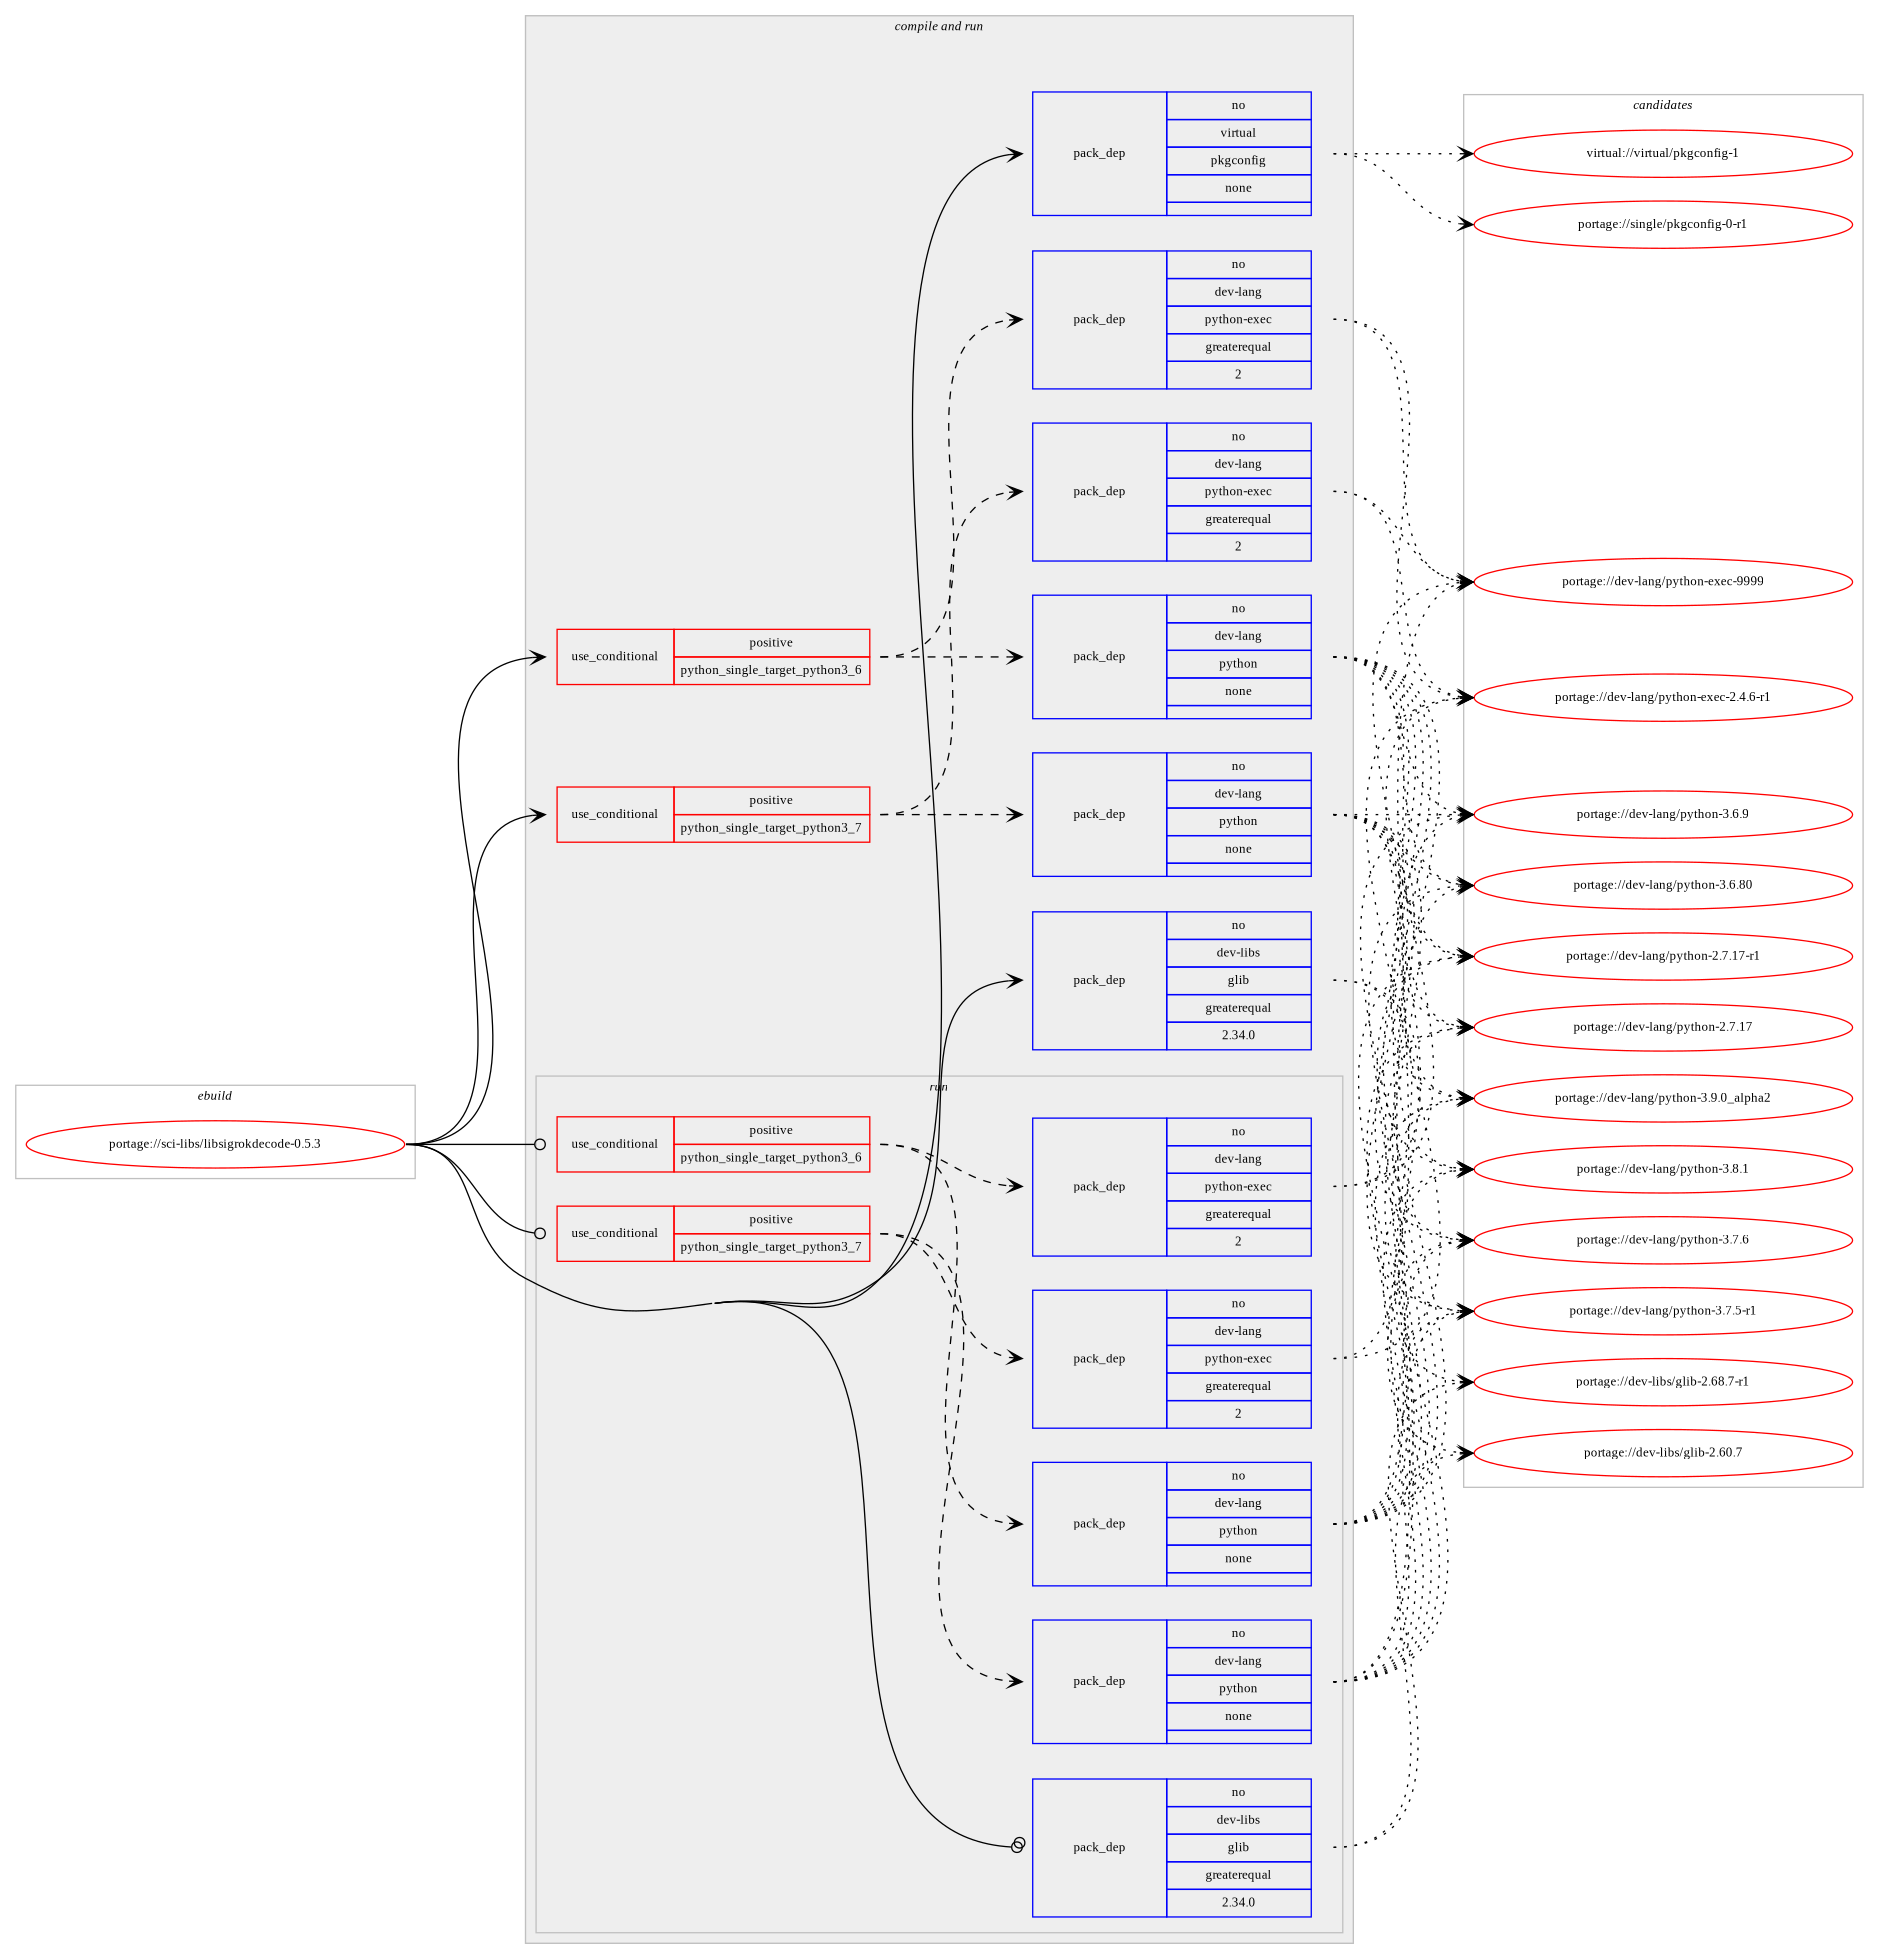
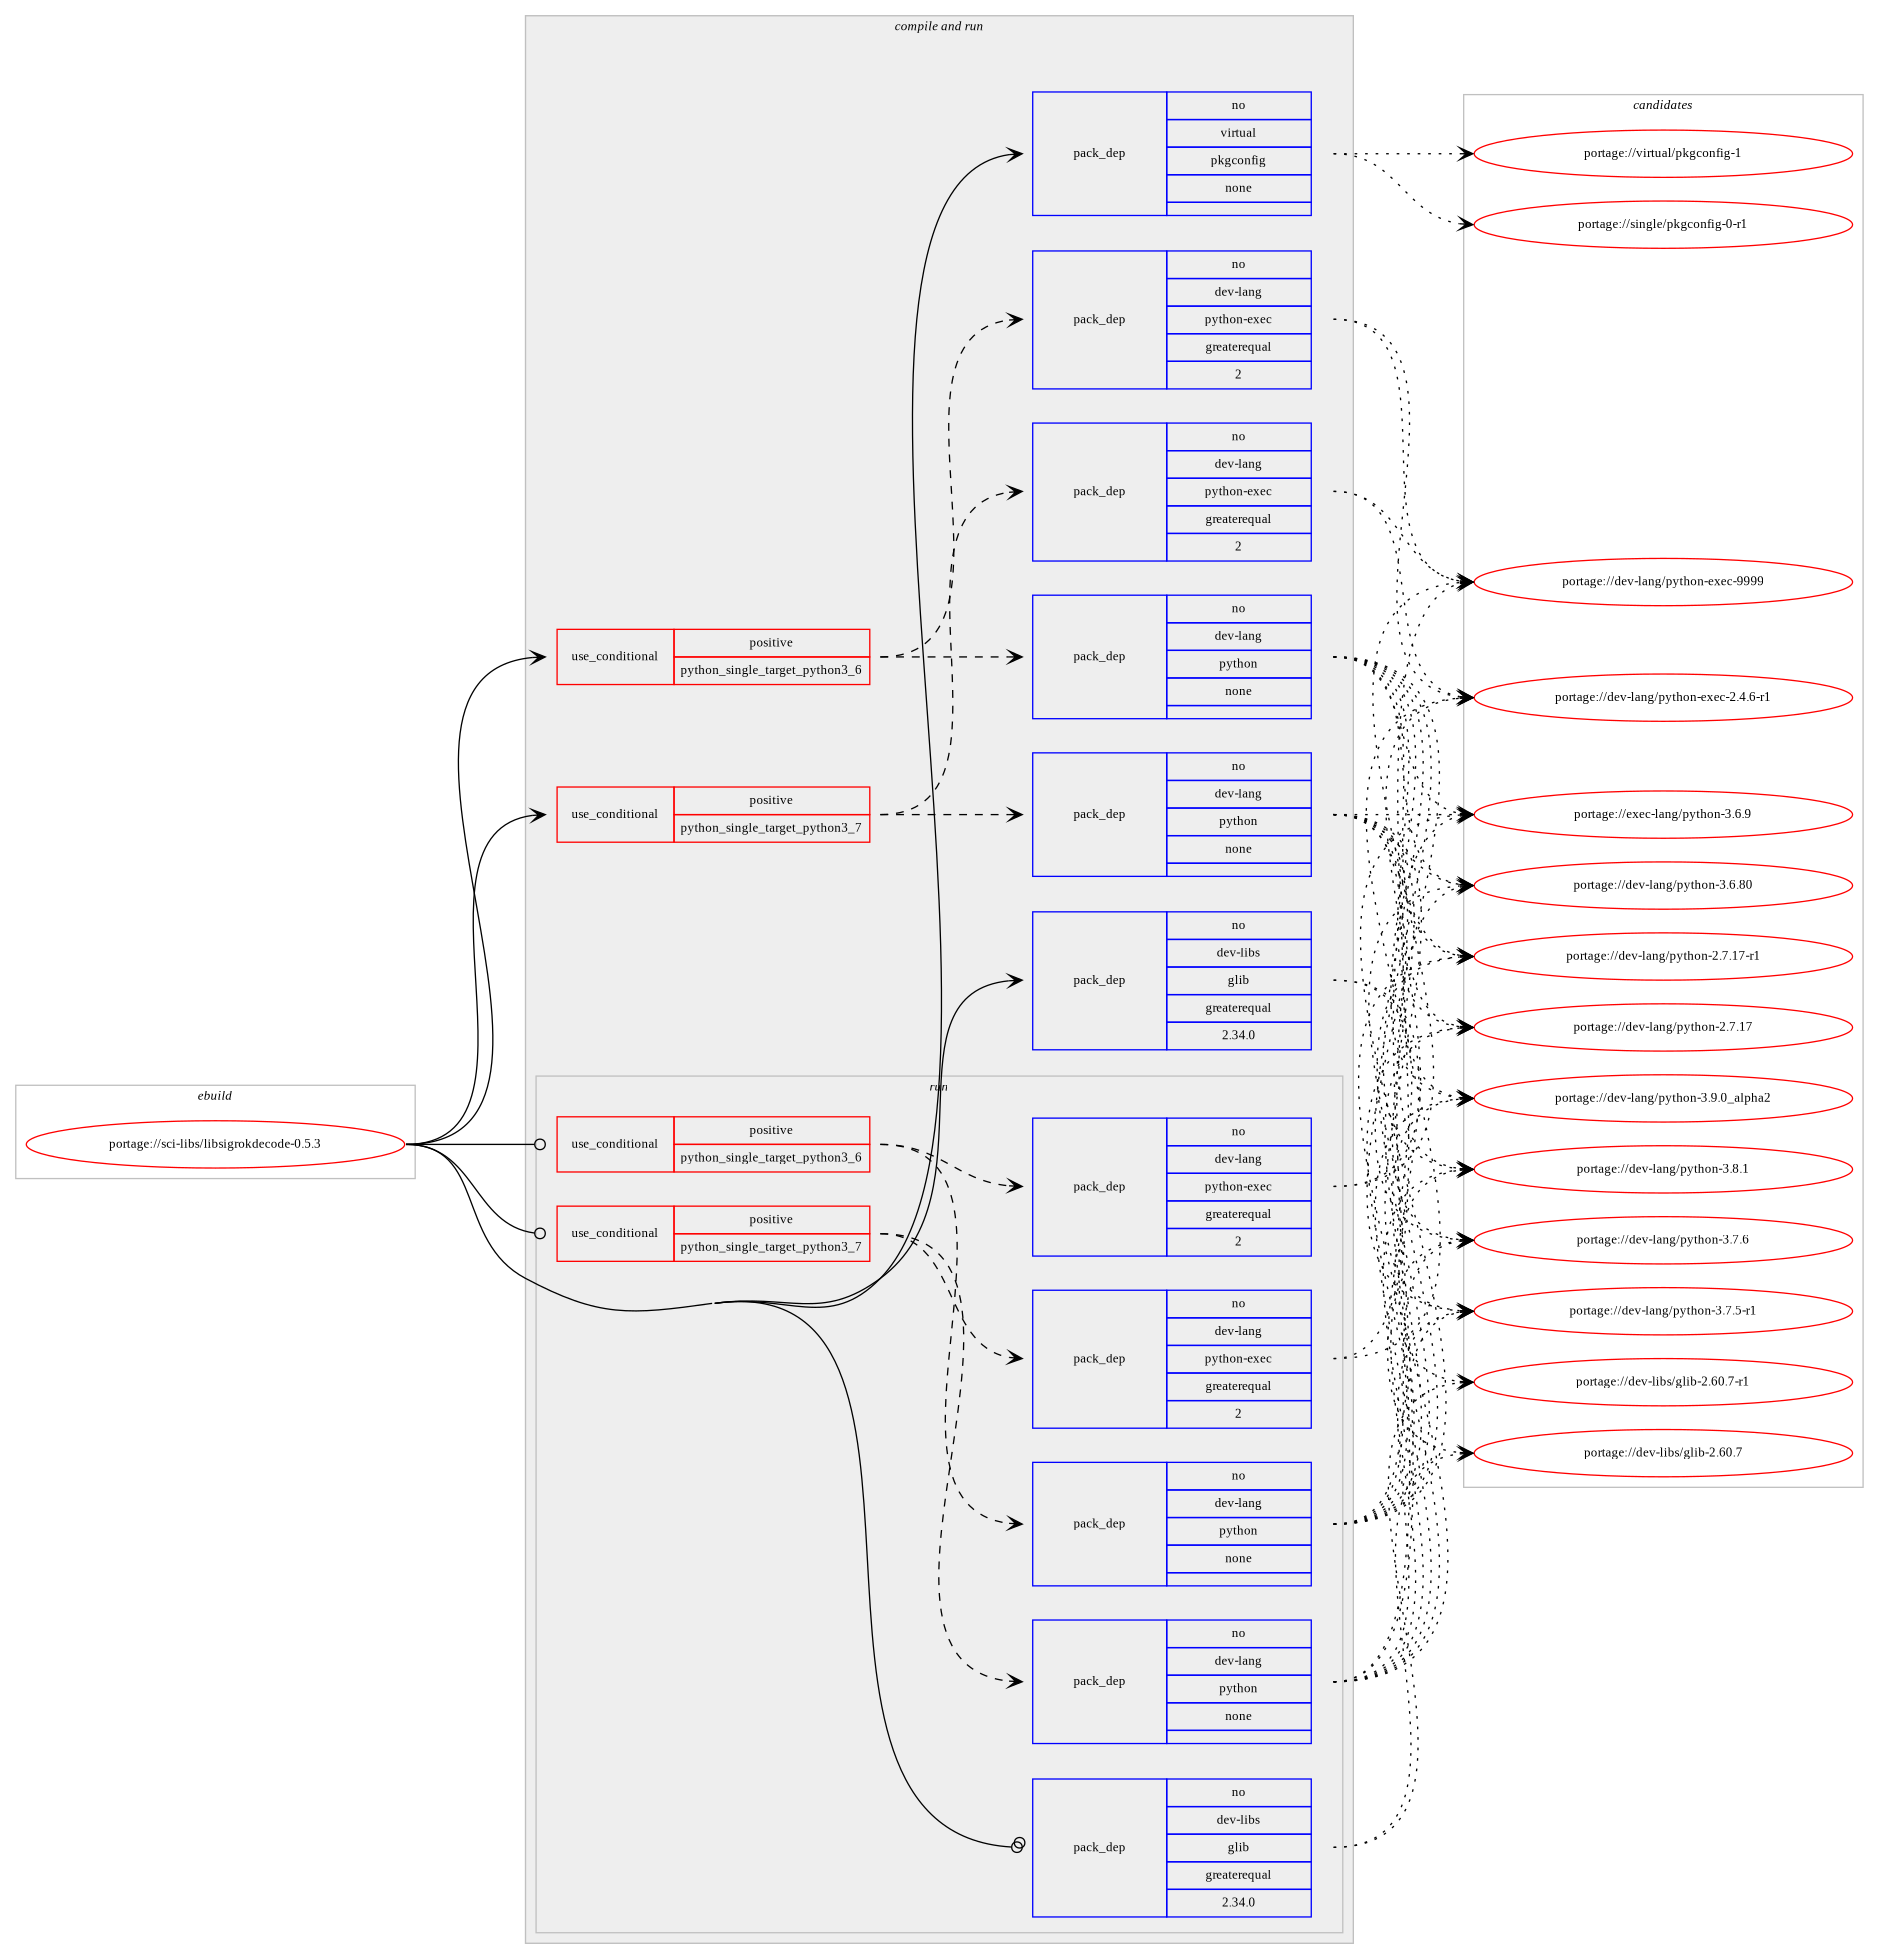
(1663, 154) -> (1663, 154)
(1663, 815) -> (1663, 815)
(1663, 1382) -> (1663, 1382)
